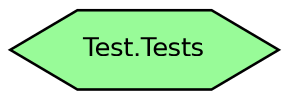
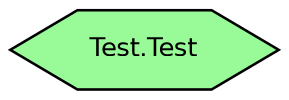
(144, 50) -> (144, 50)
